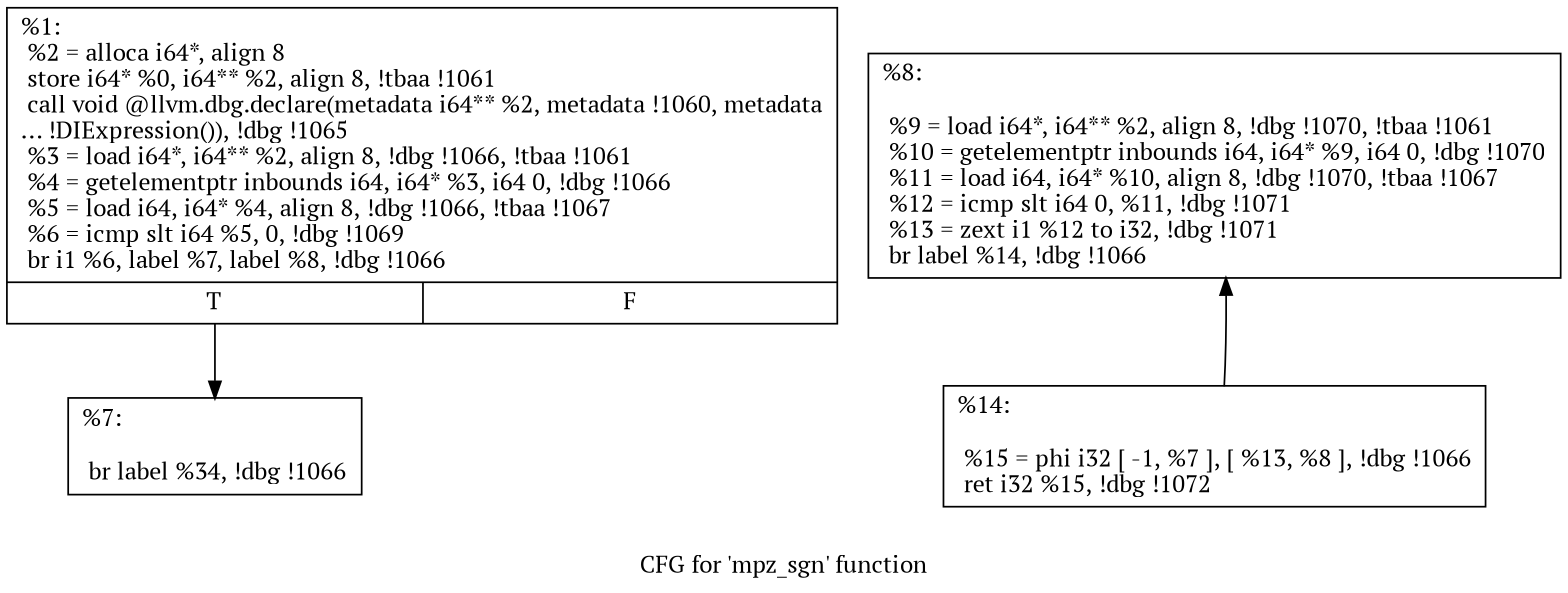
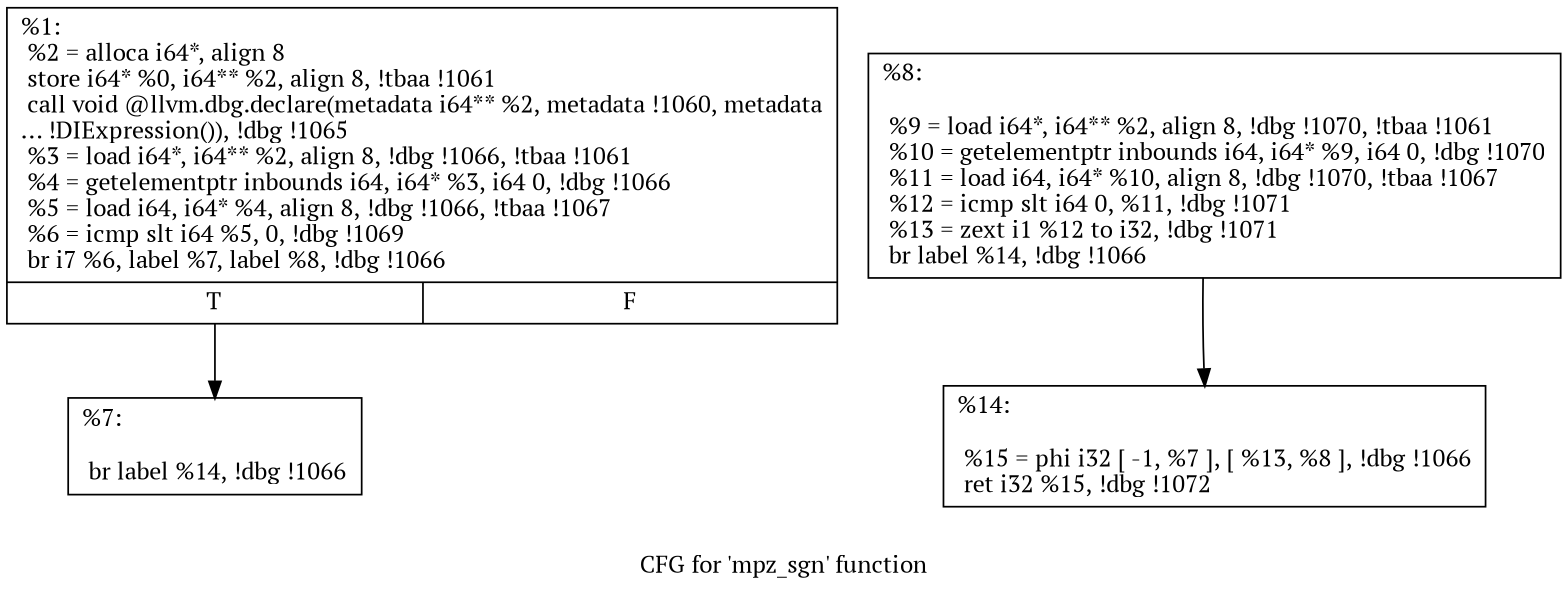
(234, 261) -> (234, 261)
(1226, 341) -> (1203, 323)
(215, 472) -> (215, 472)
